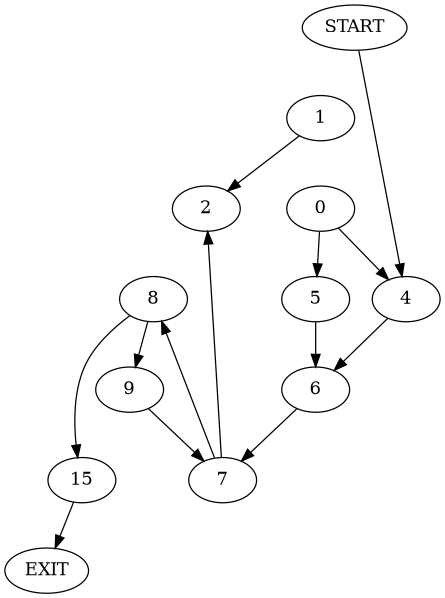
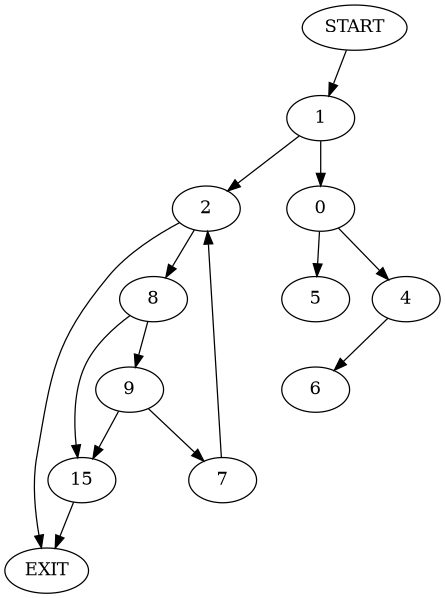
none -> (321, 157)
(379, 157) -> (340, 67)
(316, 338) -> none
none -> (59, 355)
(190, 395) -> (183, 248)
none -> (109, 429)
(274, 431) -> none
